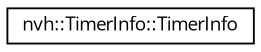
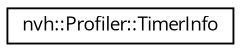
(131, 26) -> (120, 26)
